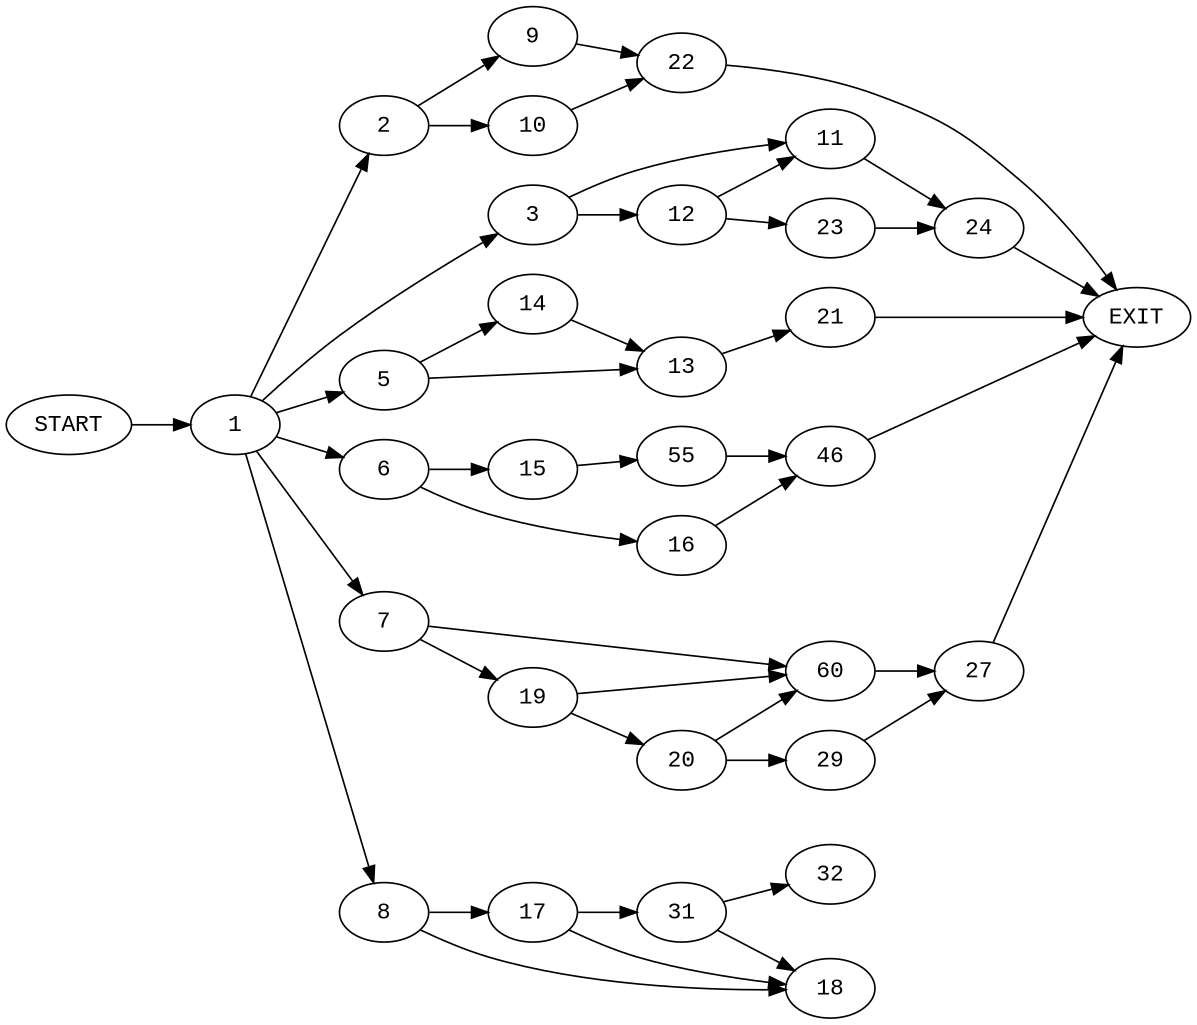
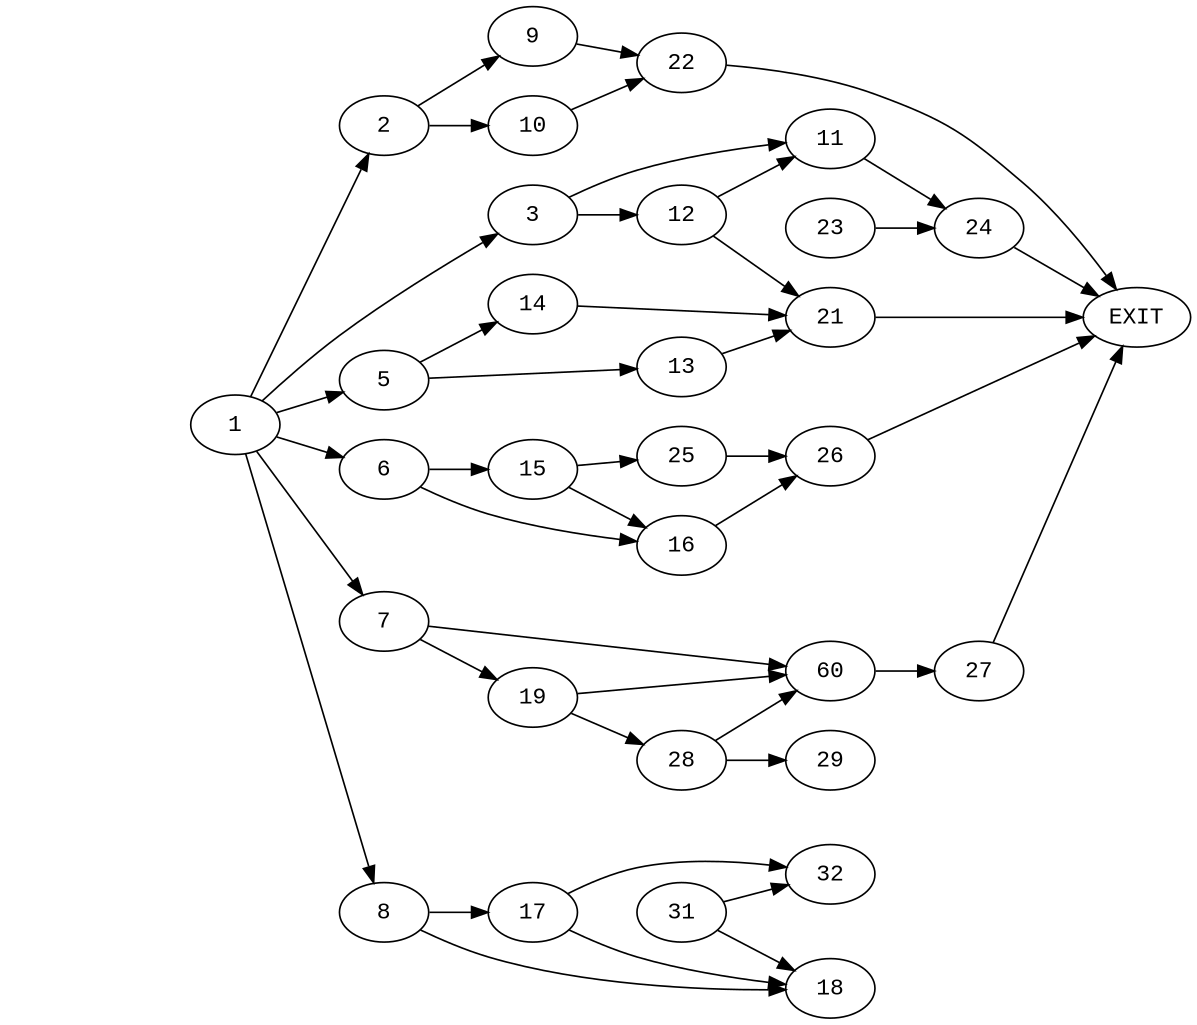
(748, 221) -> (749, 261)
(600, 332) -> (673, 310)
(69, 425) -> none
(682, 456) -> (682, 456)
(830, 456) -> (830, 456)
none -> (600, 504)
(898, 720) -> none
(682, 760) -> (682, 760)
(599, 912) -> (666, 863)
